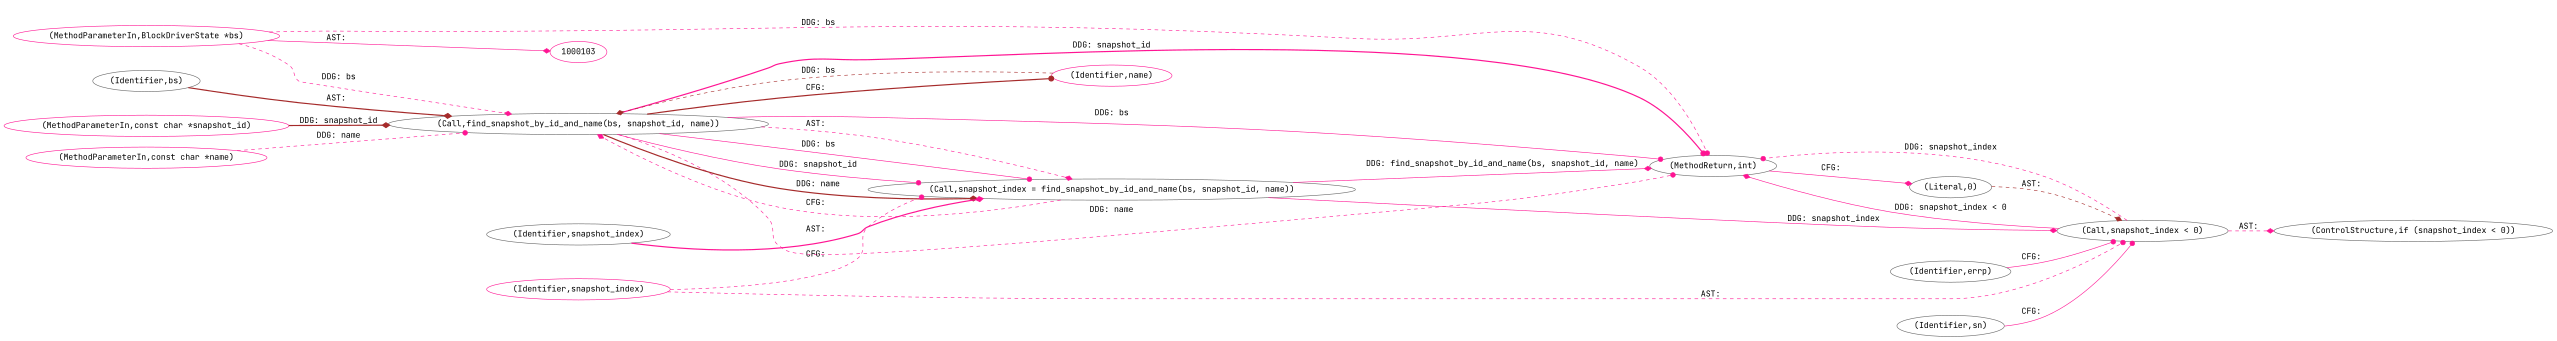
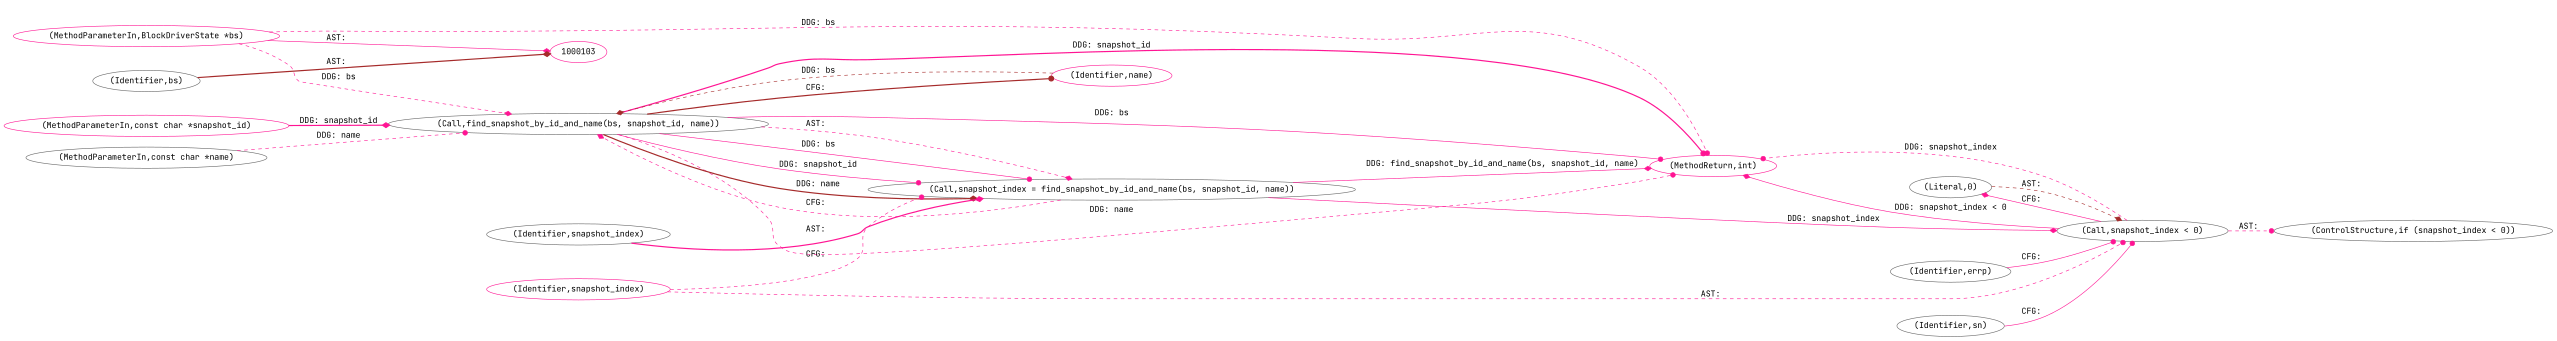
(316, 105) -> (370, 66)
(336, 125) -> (336, 125)
(146, 158) -> (146, 158)
(1713, 166) -> (1713, 166)
(1837, 177) -> (2045, 209)
(2247, 231) -> (2247, 231)
